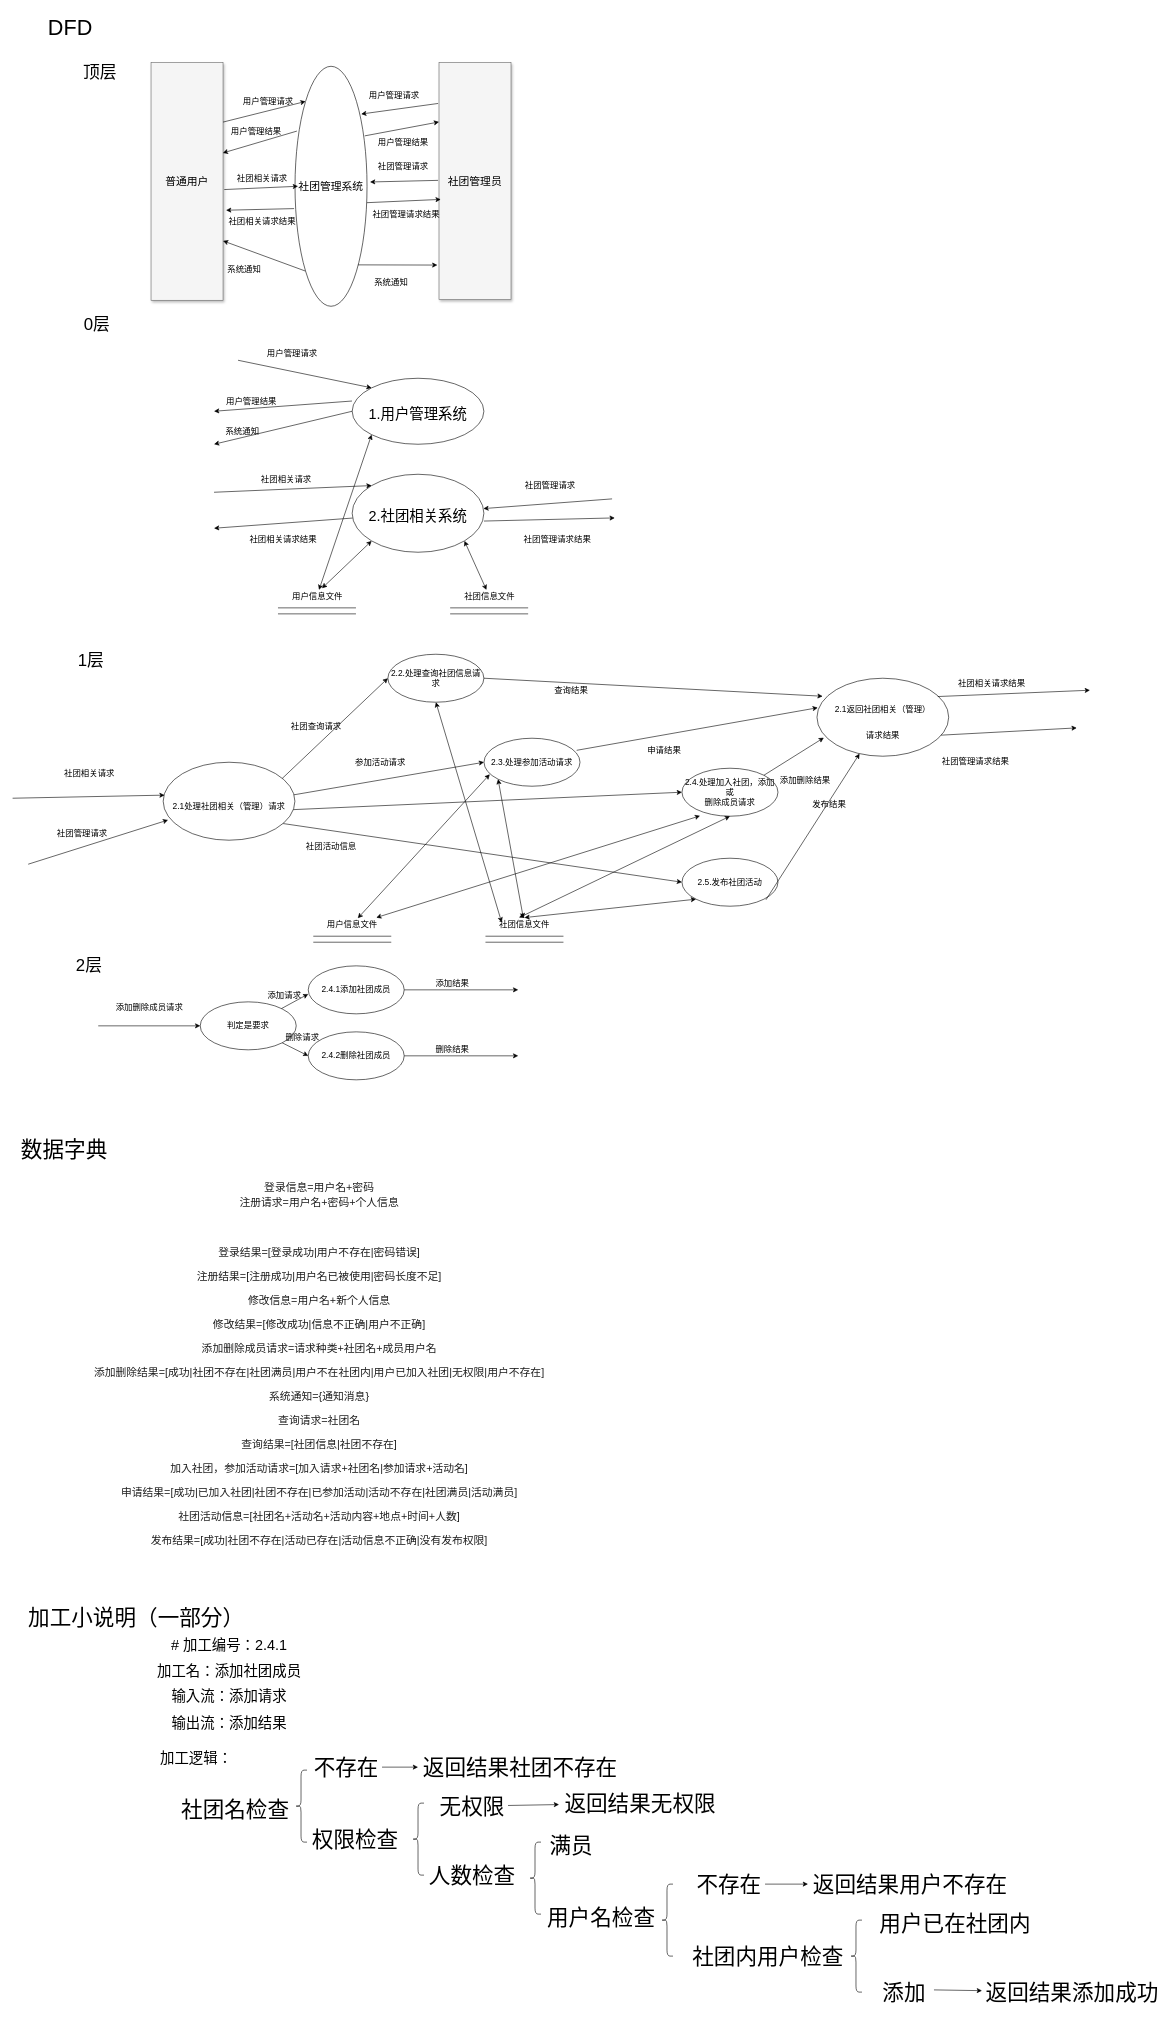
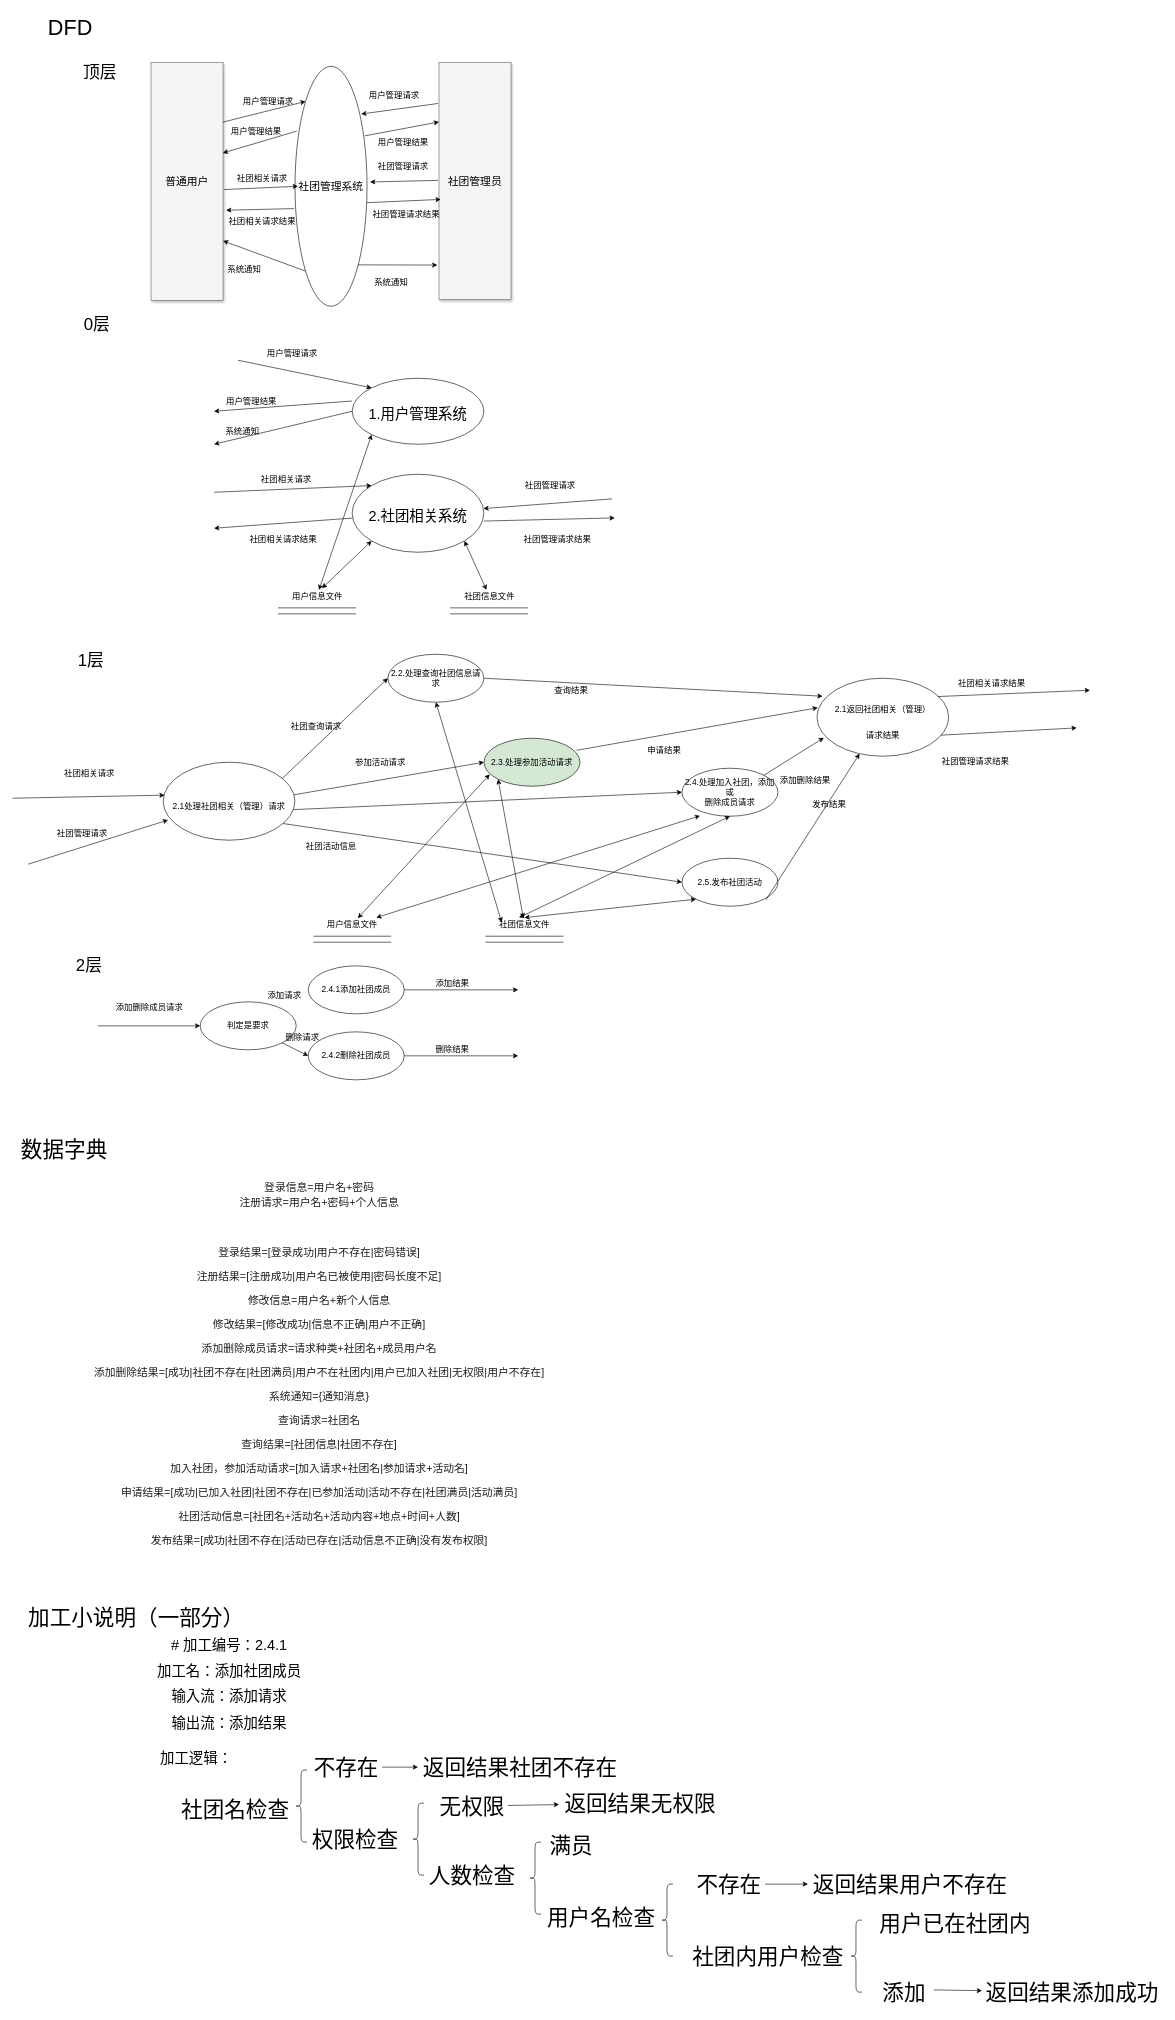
(532, 762) -> (532, 762)
(293, 1002) -> none
